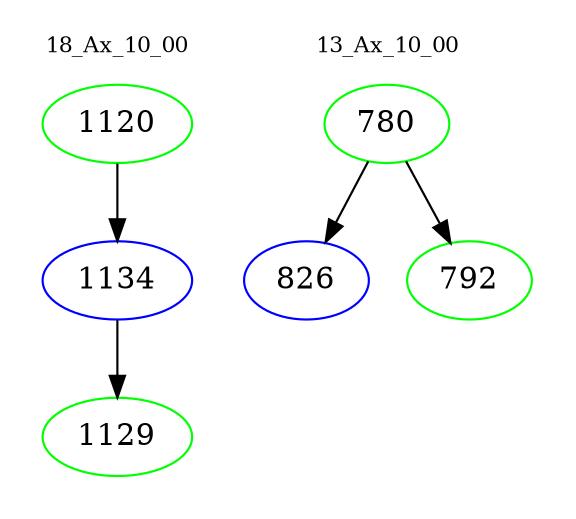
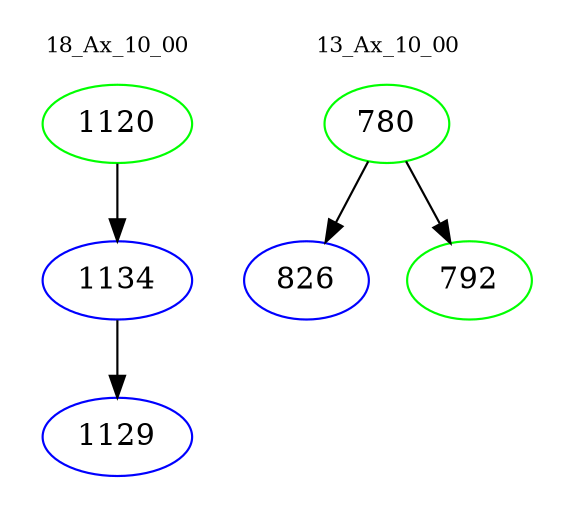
(117, 437) -> (117, 437)
